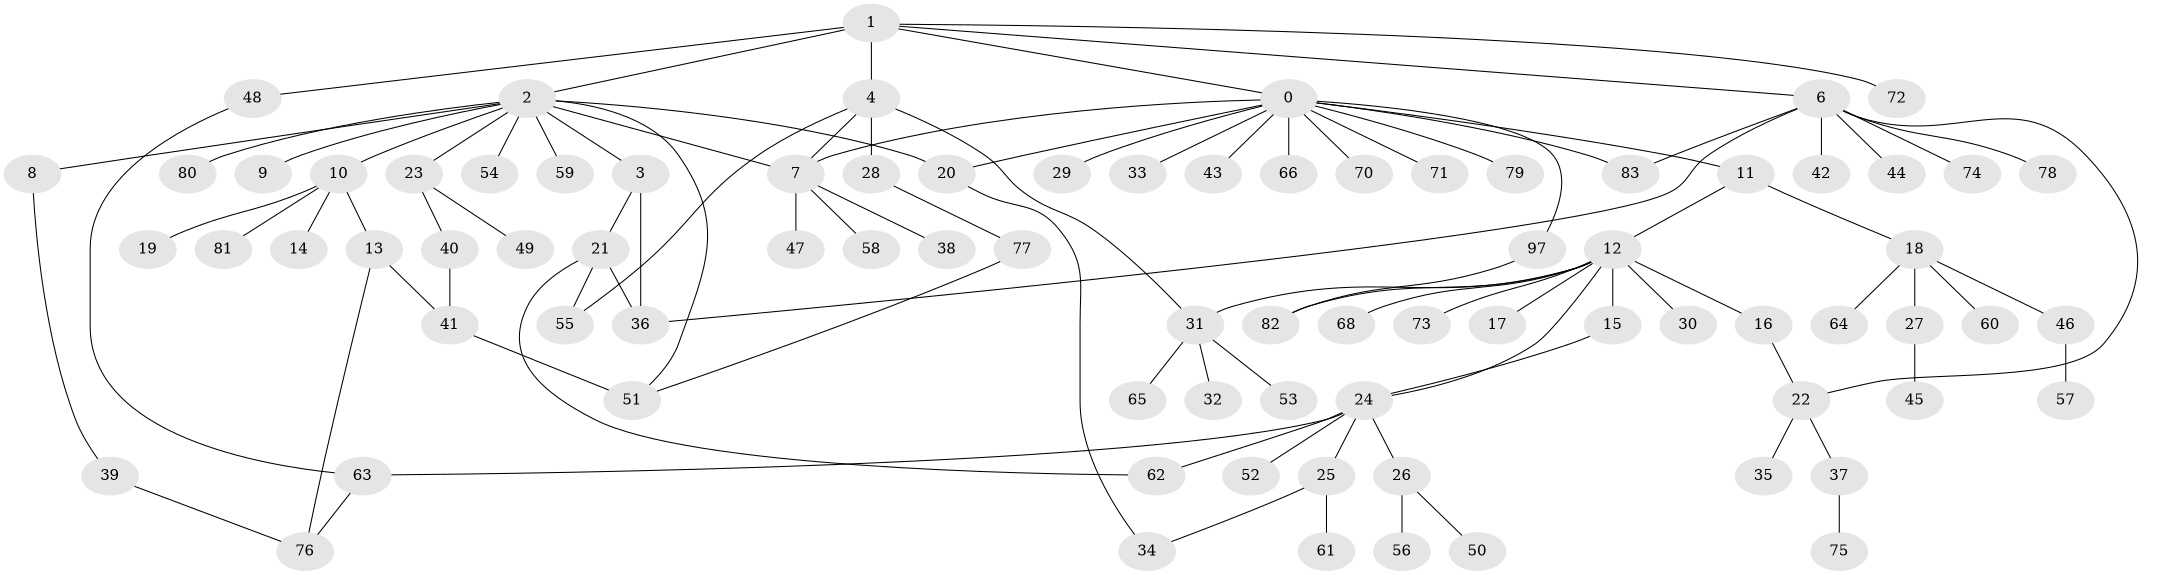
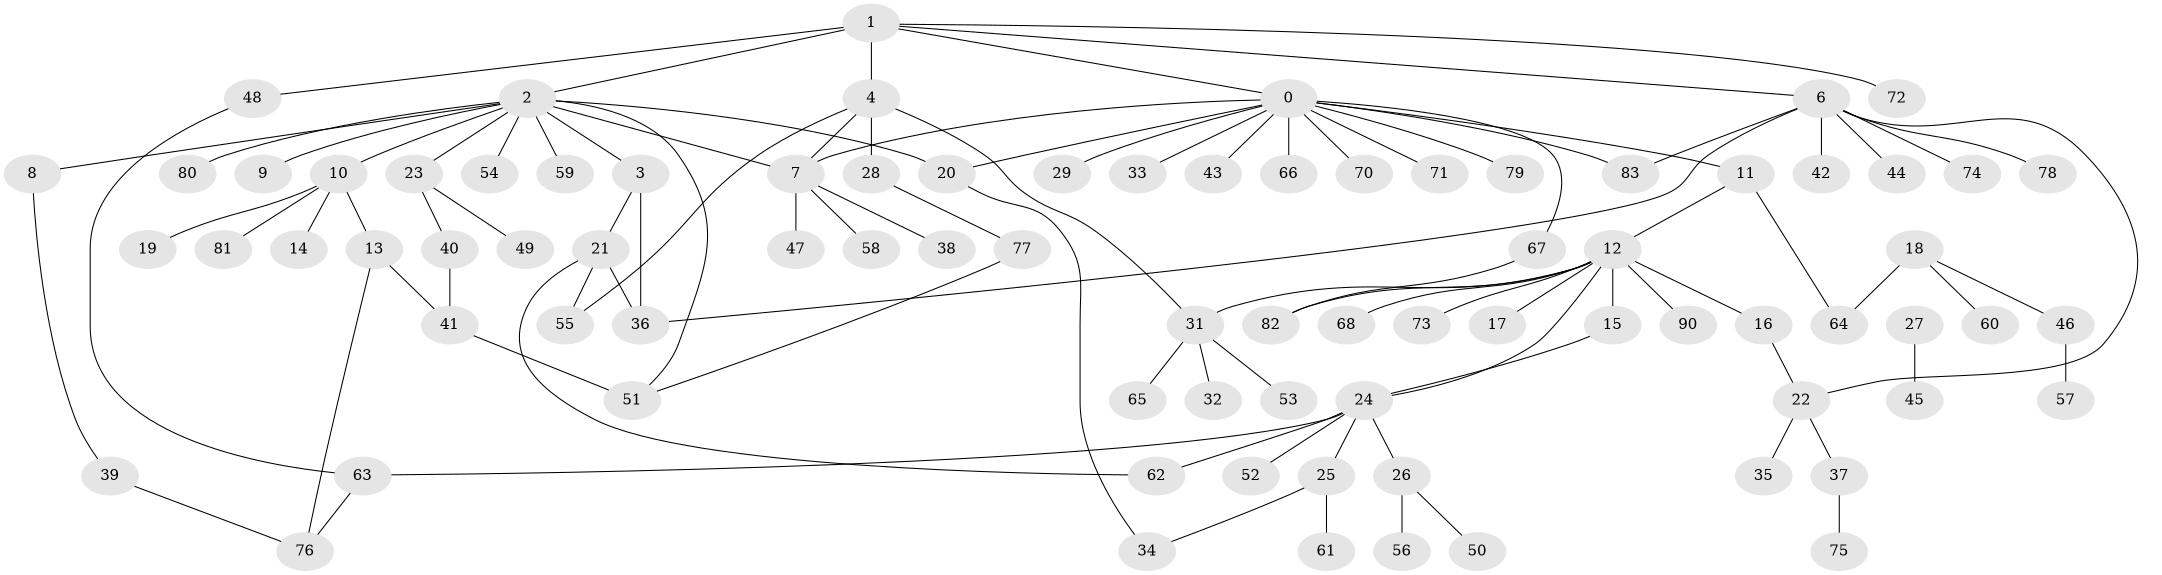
(1829, 213) -> (1793, 249)
(1537, 250) -> (1537, 250)
(1915, 287) -> none
(1688, 325) -> (1688, 325)
